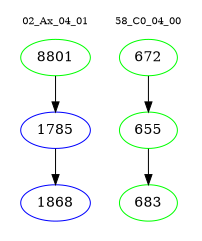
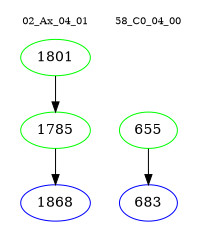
(56, 58) -> (56, 58)
(148, 58) -> none
(56, 130) -> (56, 130)
(148, 203) -> (148, 203)
